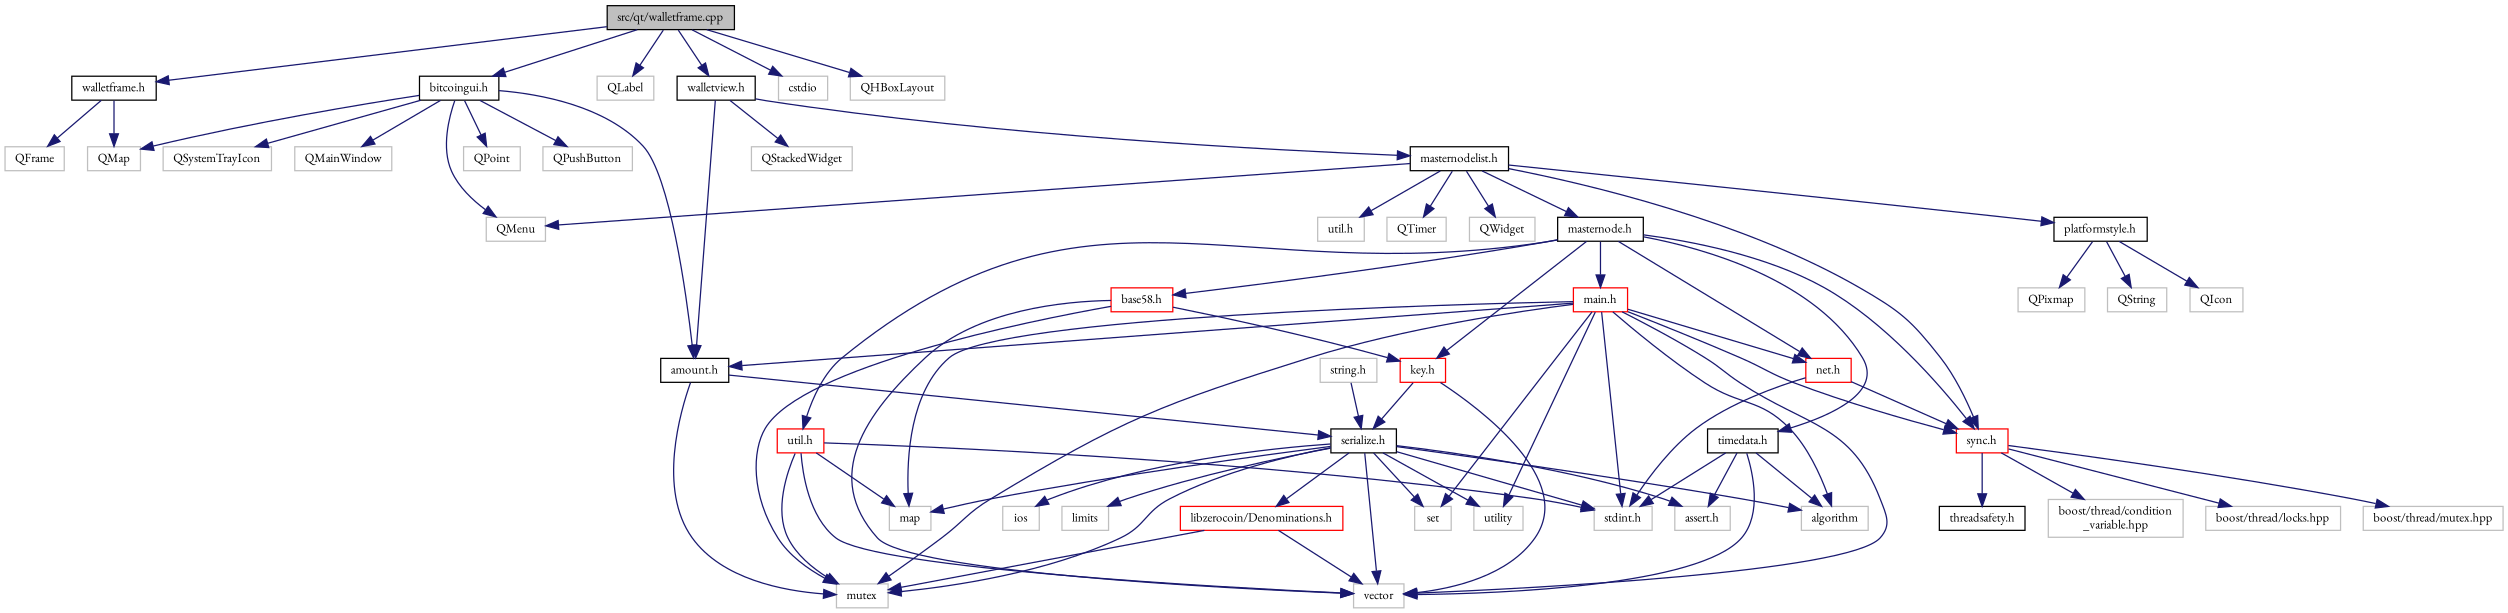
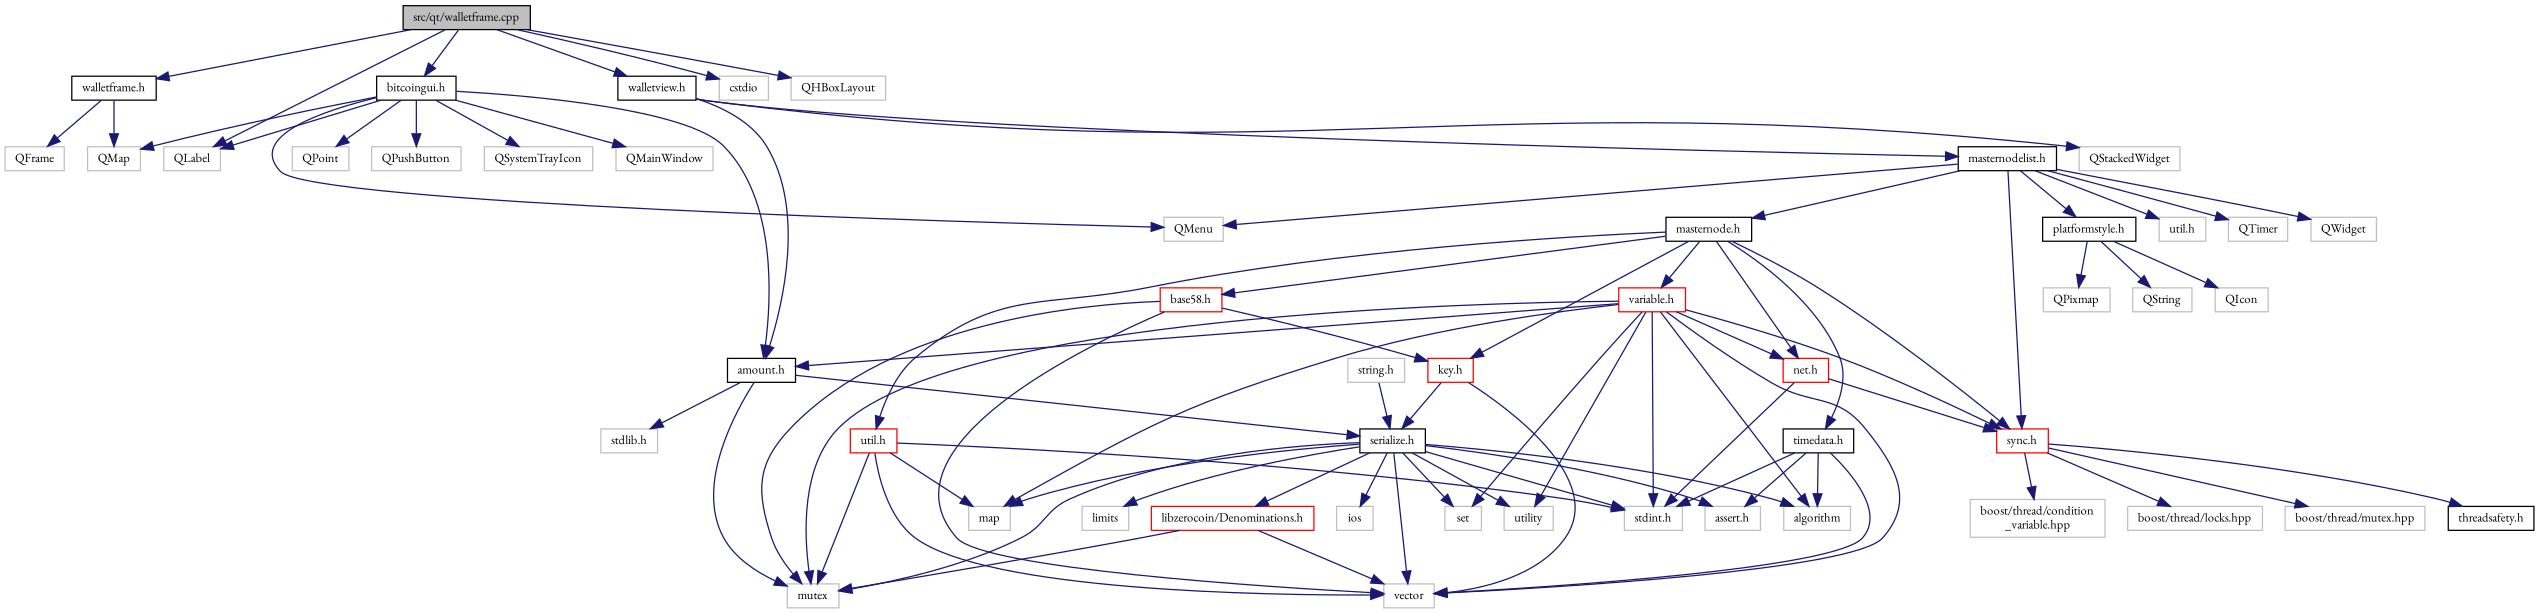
none -> (274, 133)
(1600, 300) -> (1652, 300)
none -> (629, 441)
